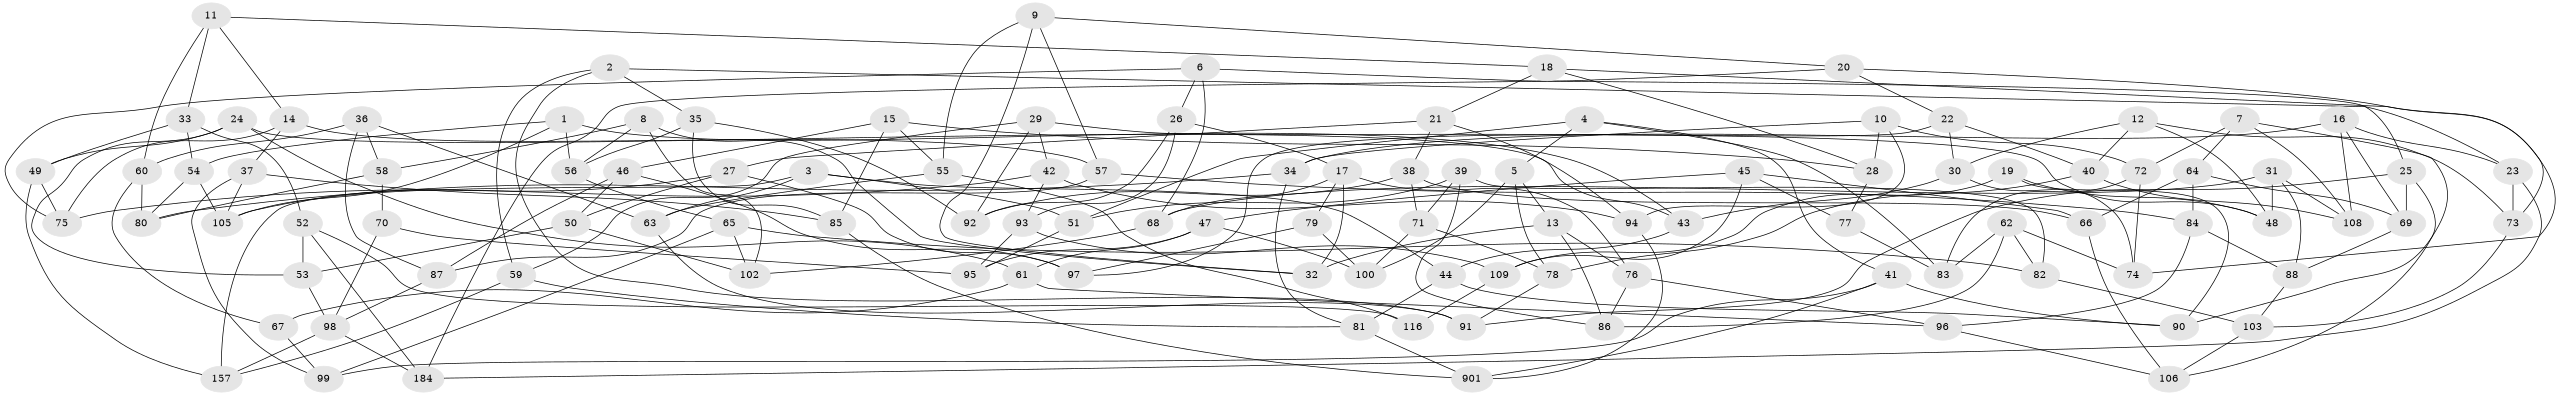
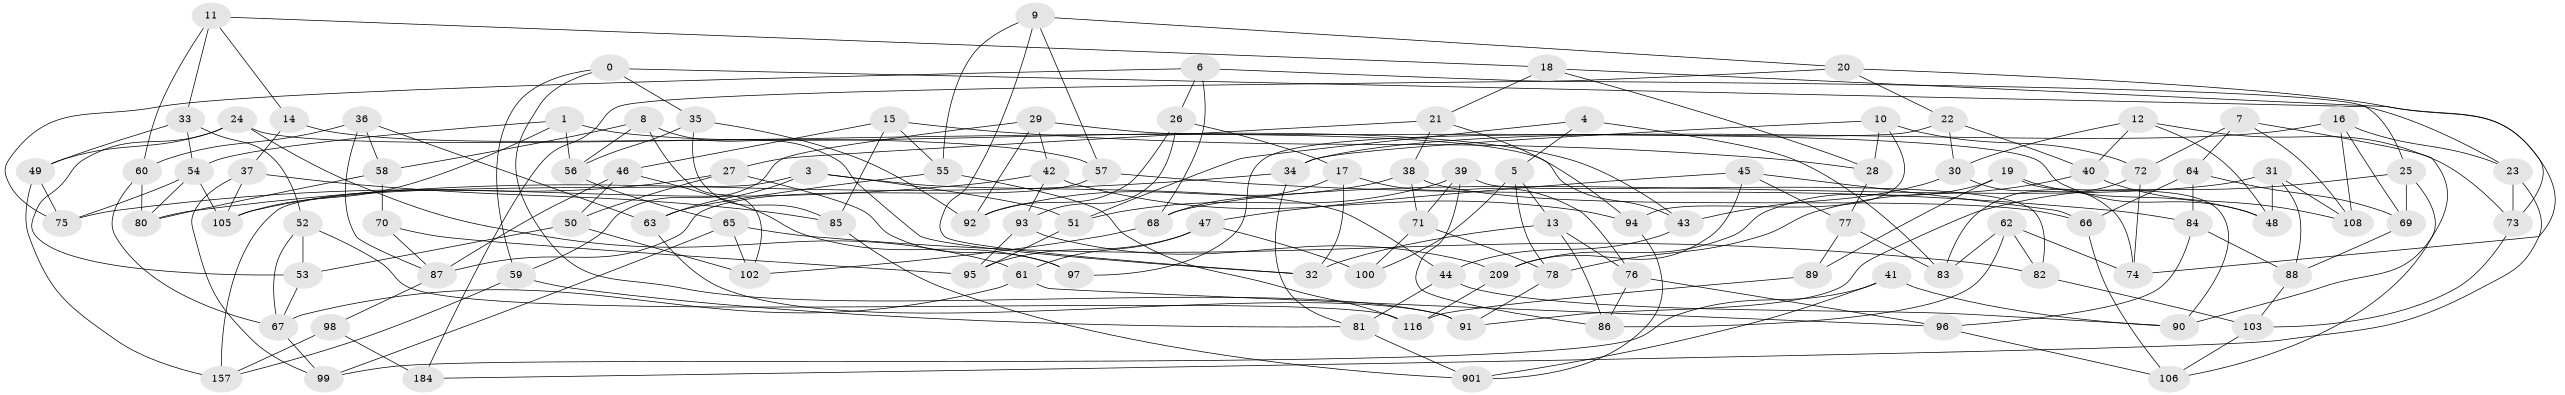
(610, 68) -> (610, 68)
(131, 151) -> (129, 200)
(1778, 165) -> none
(1312, 223) -> none
(356, 275) -> (410, 249)
(1499, 275) -> (1499, 275)
none -> (1812, 275)
(361, 298) -> (275, 270)
(317, 301) -> (291, 301)
